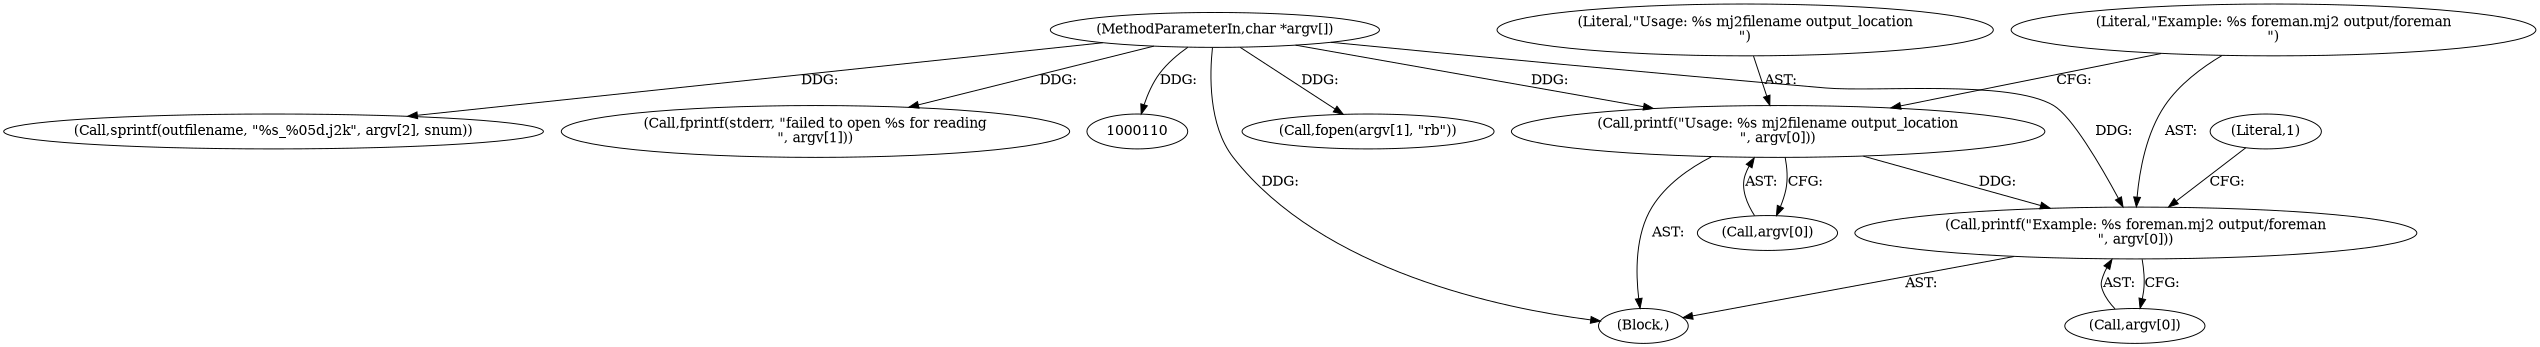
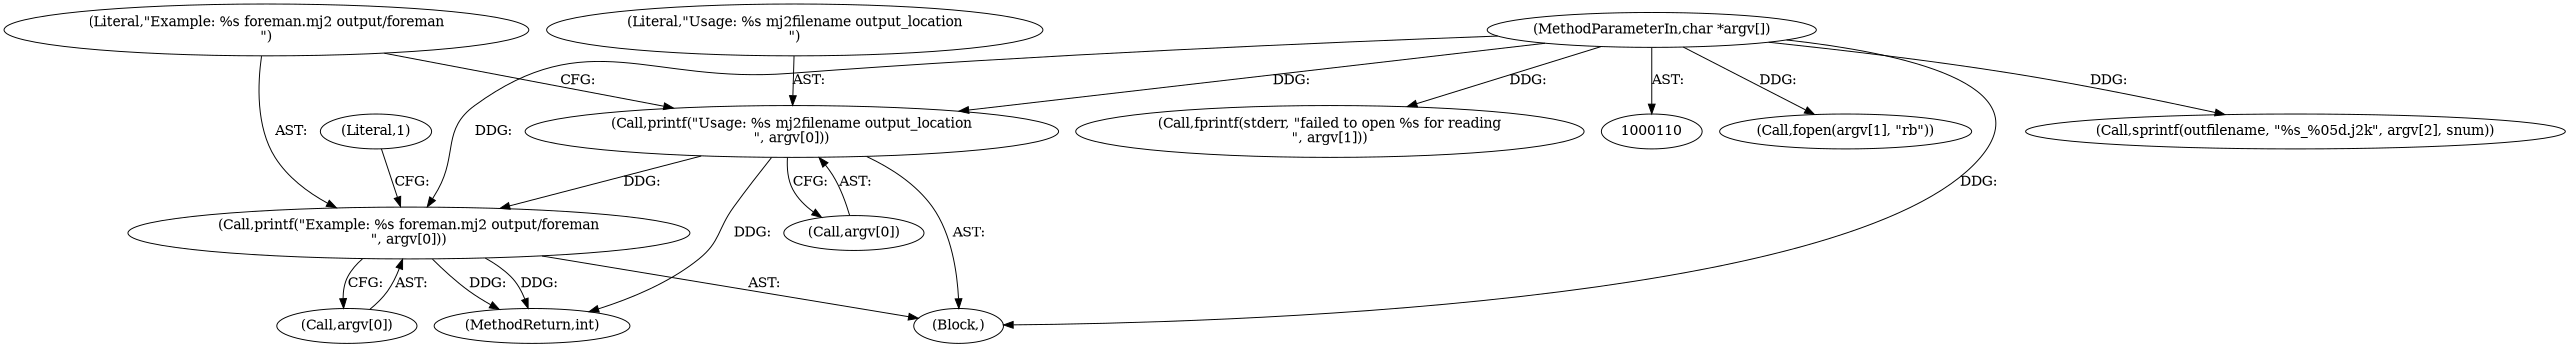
(1180, 81) -> (1670, 81)
none -> (532, 326)
